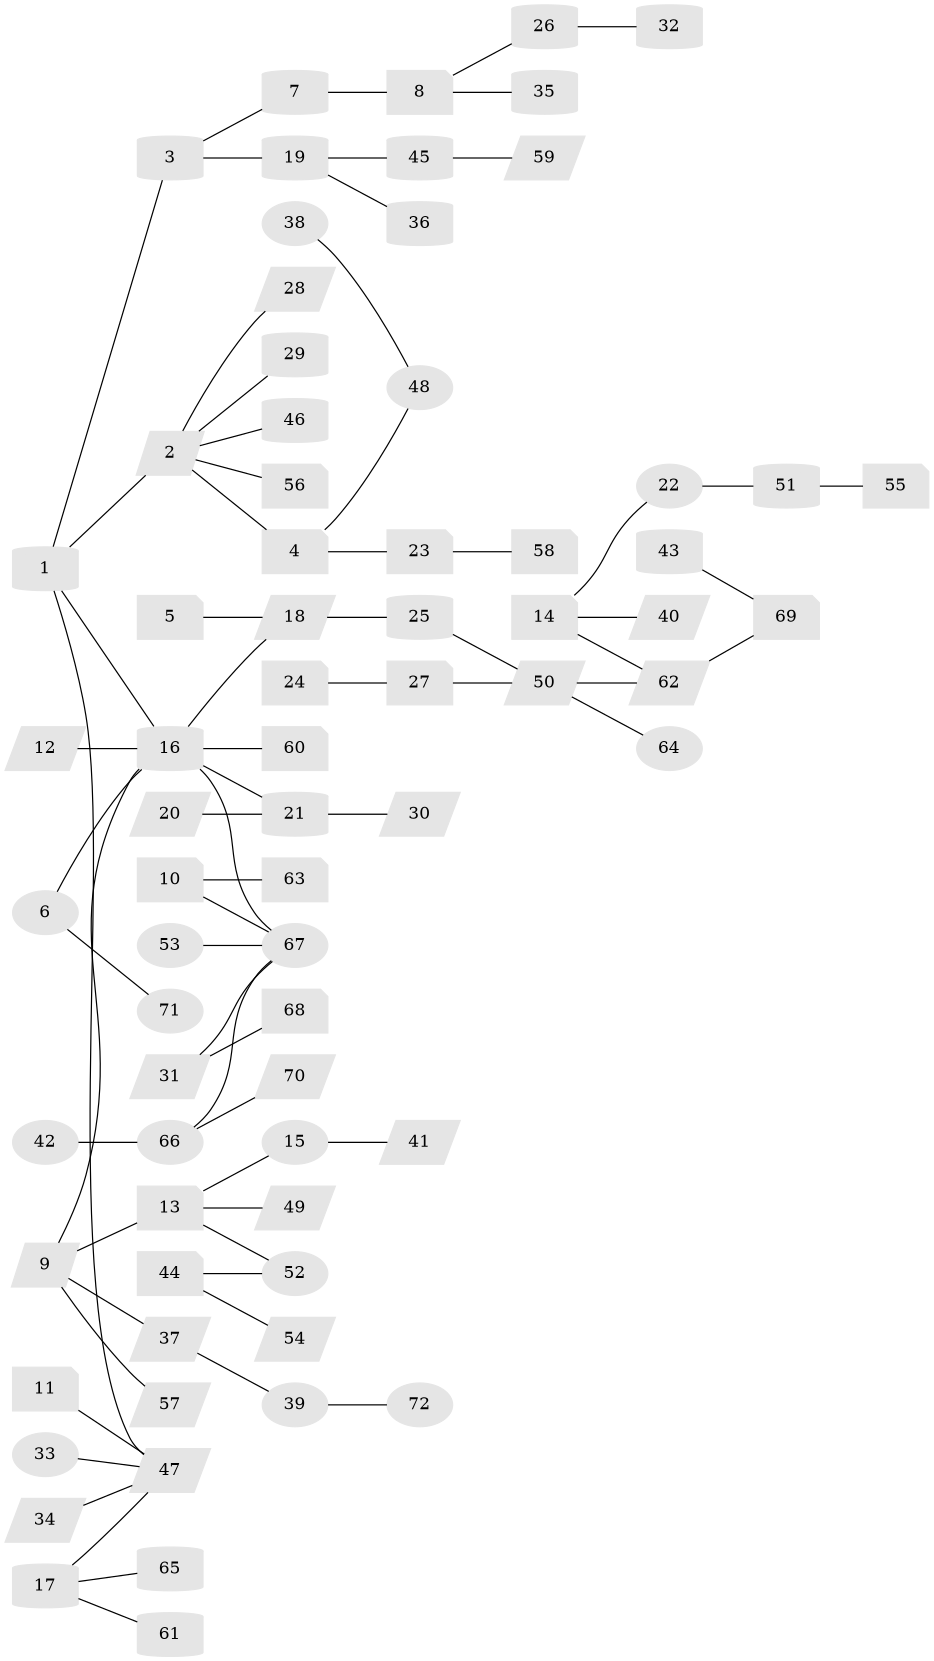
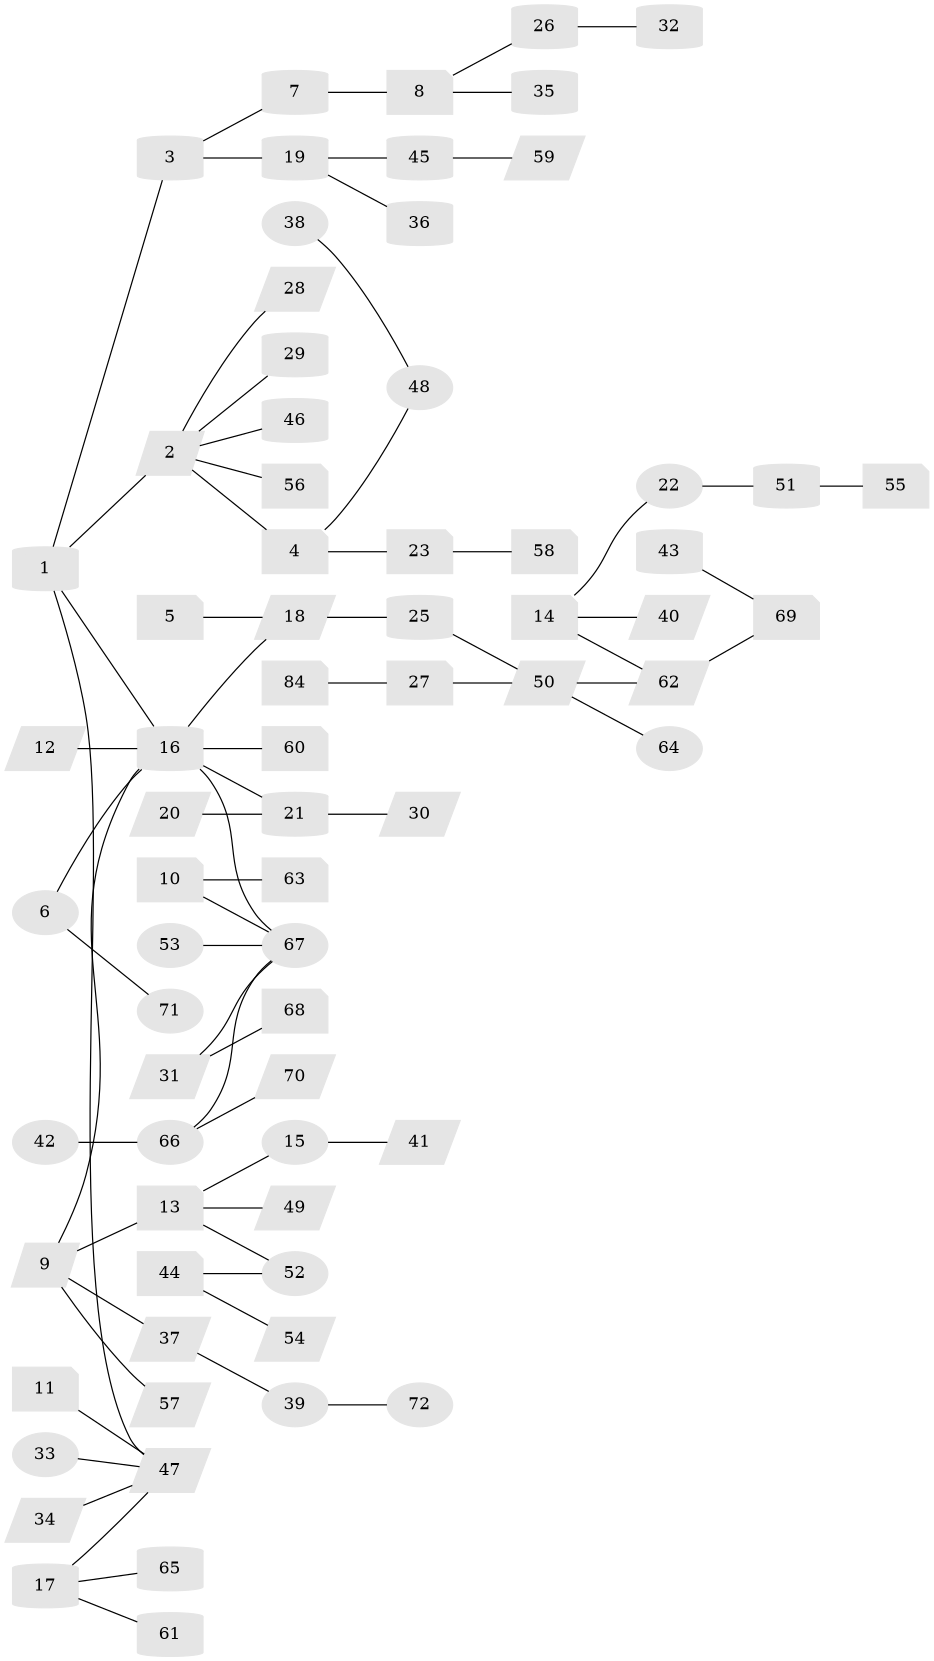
(295, 683) -> (295, 683)
